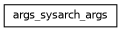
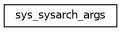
(61, 16) -> (61, 16)
